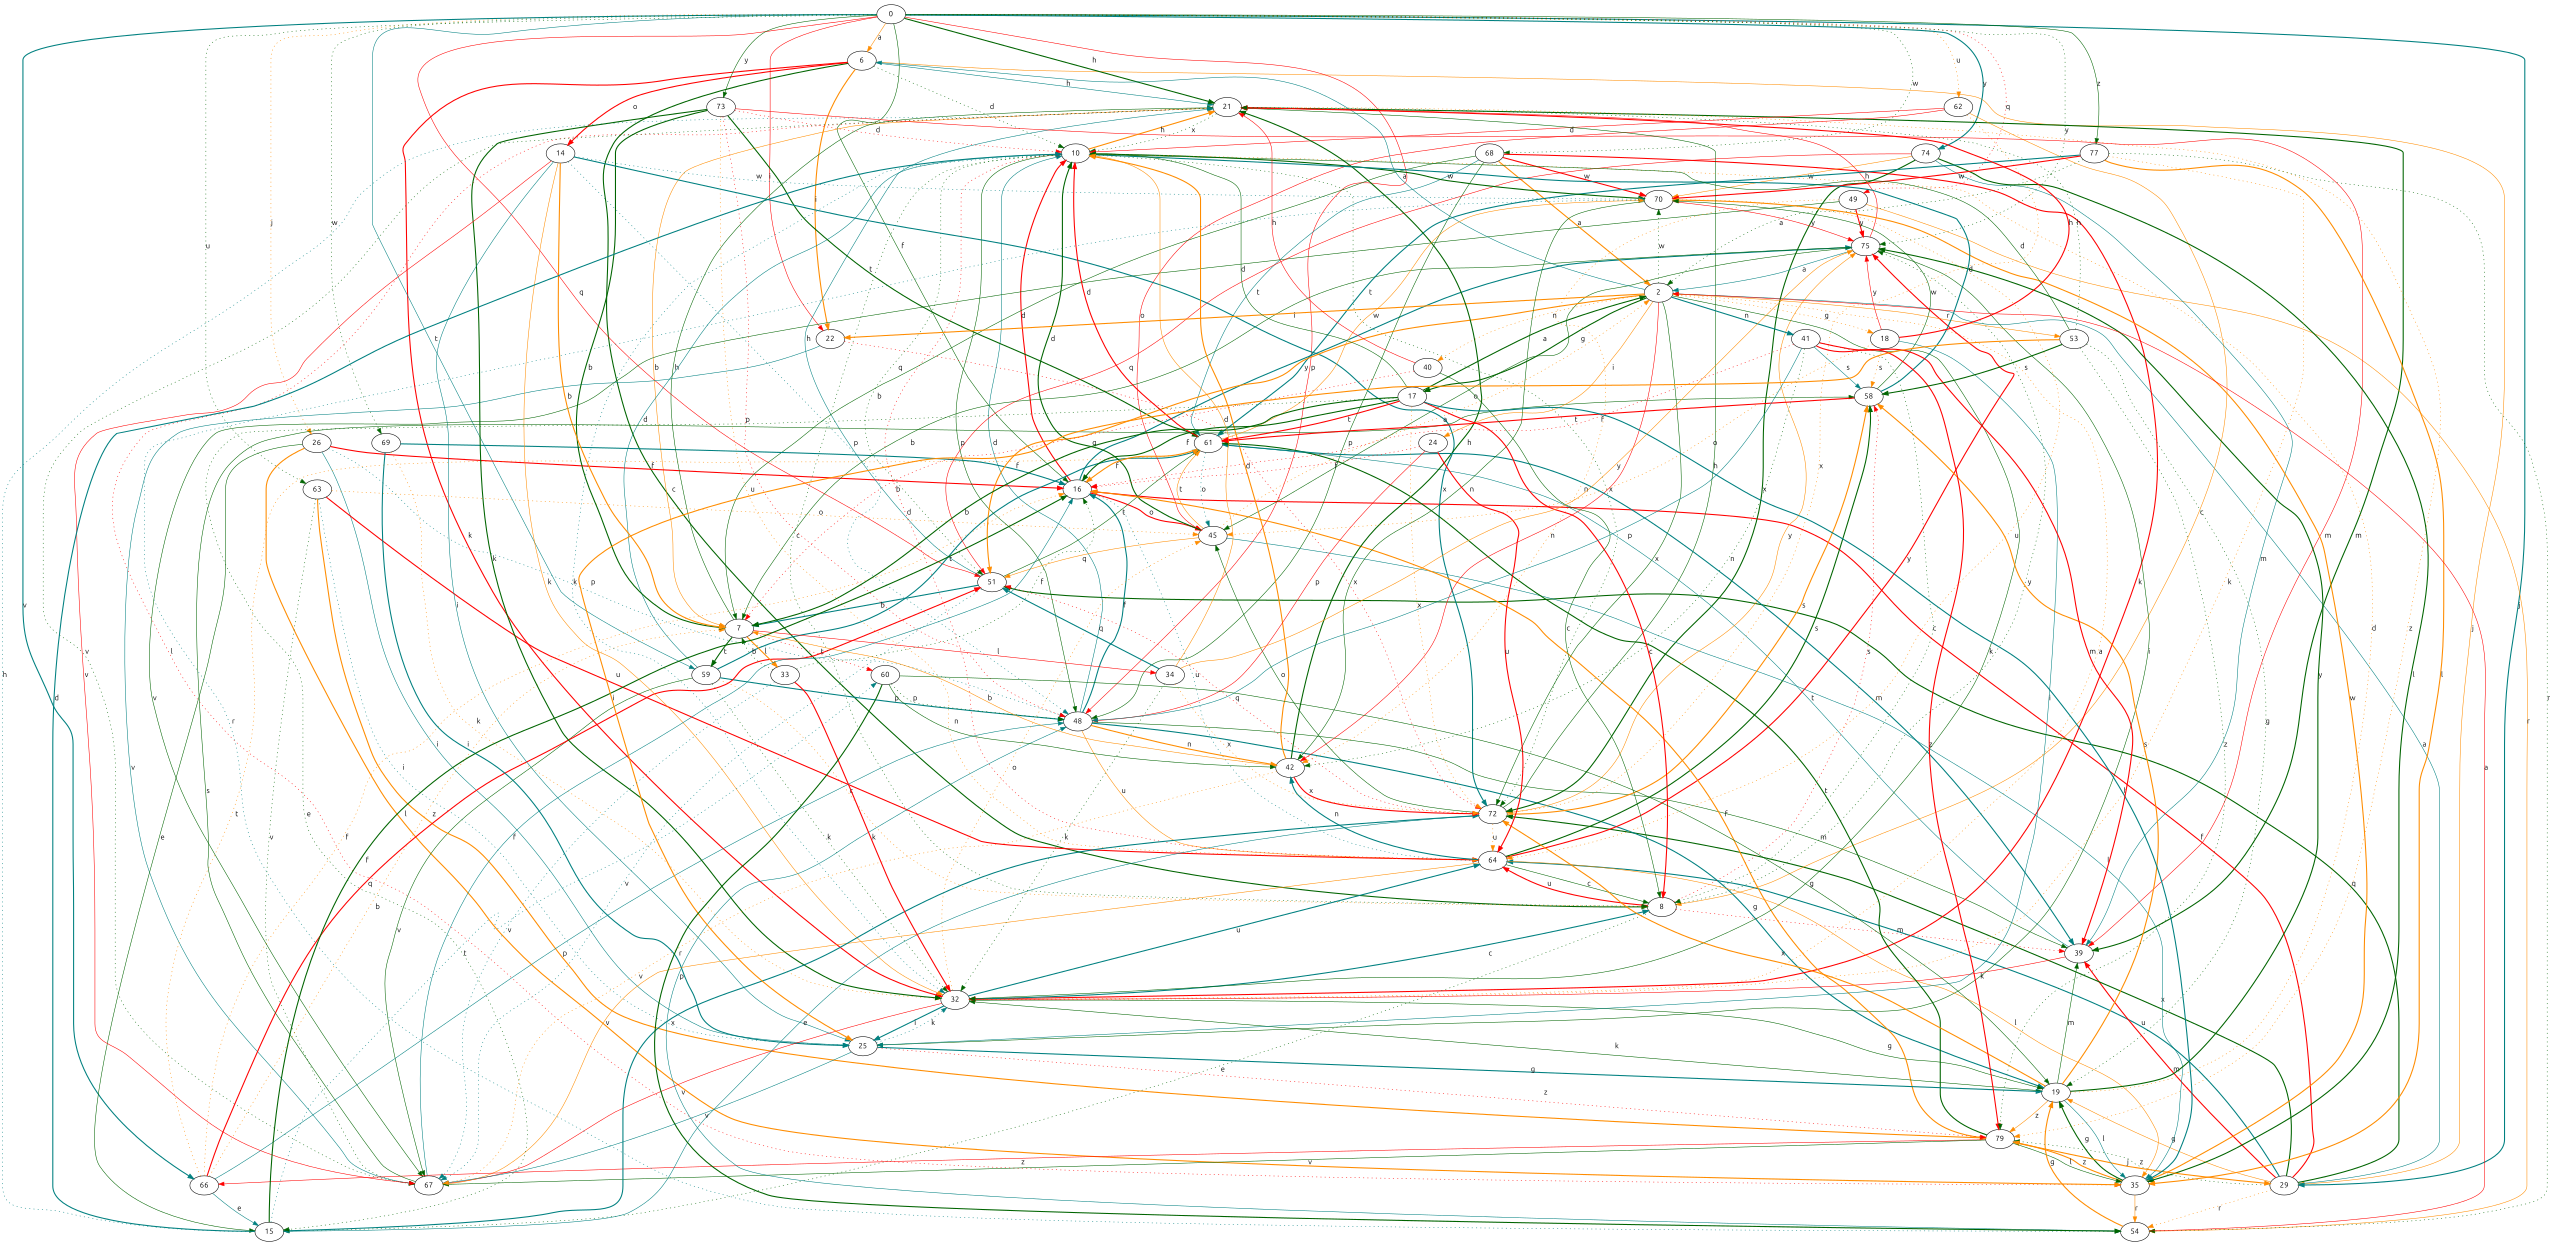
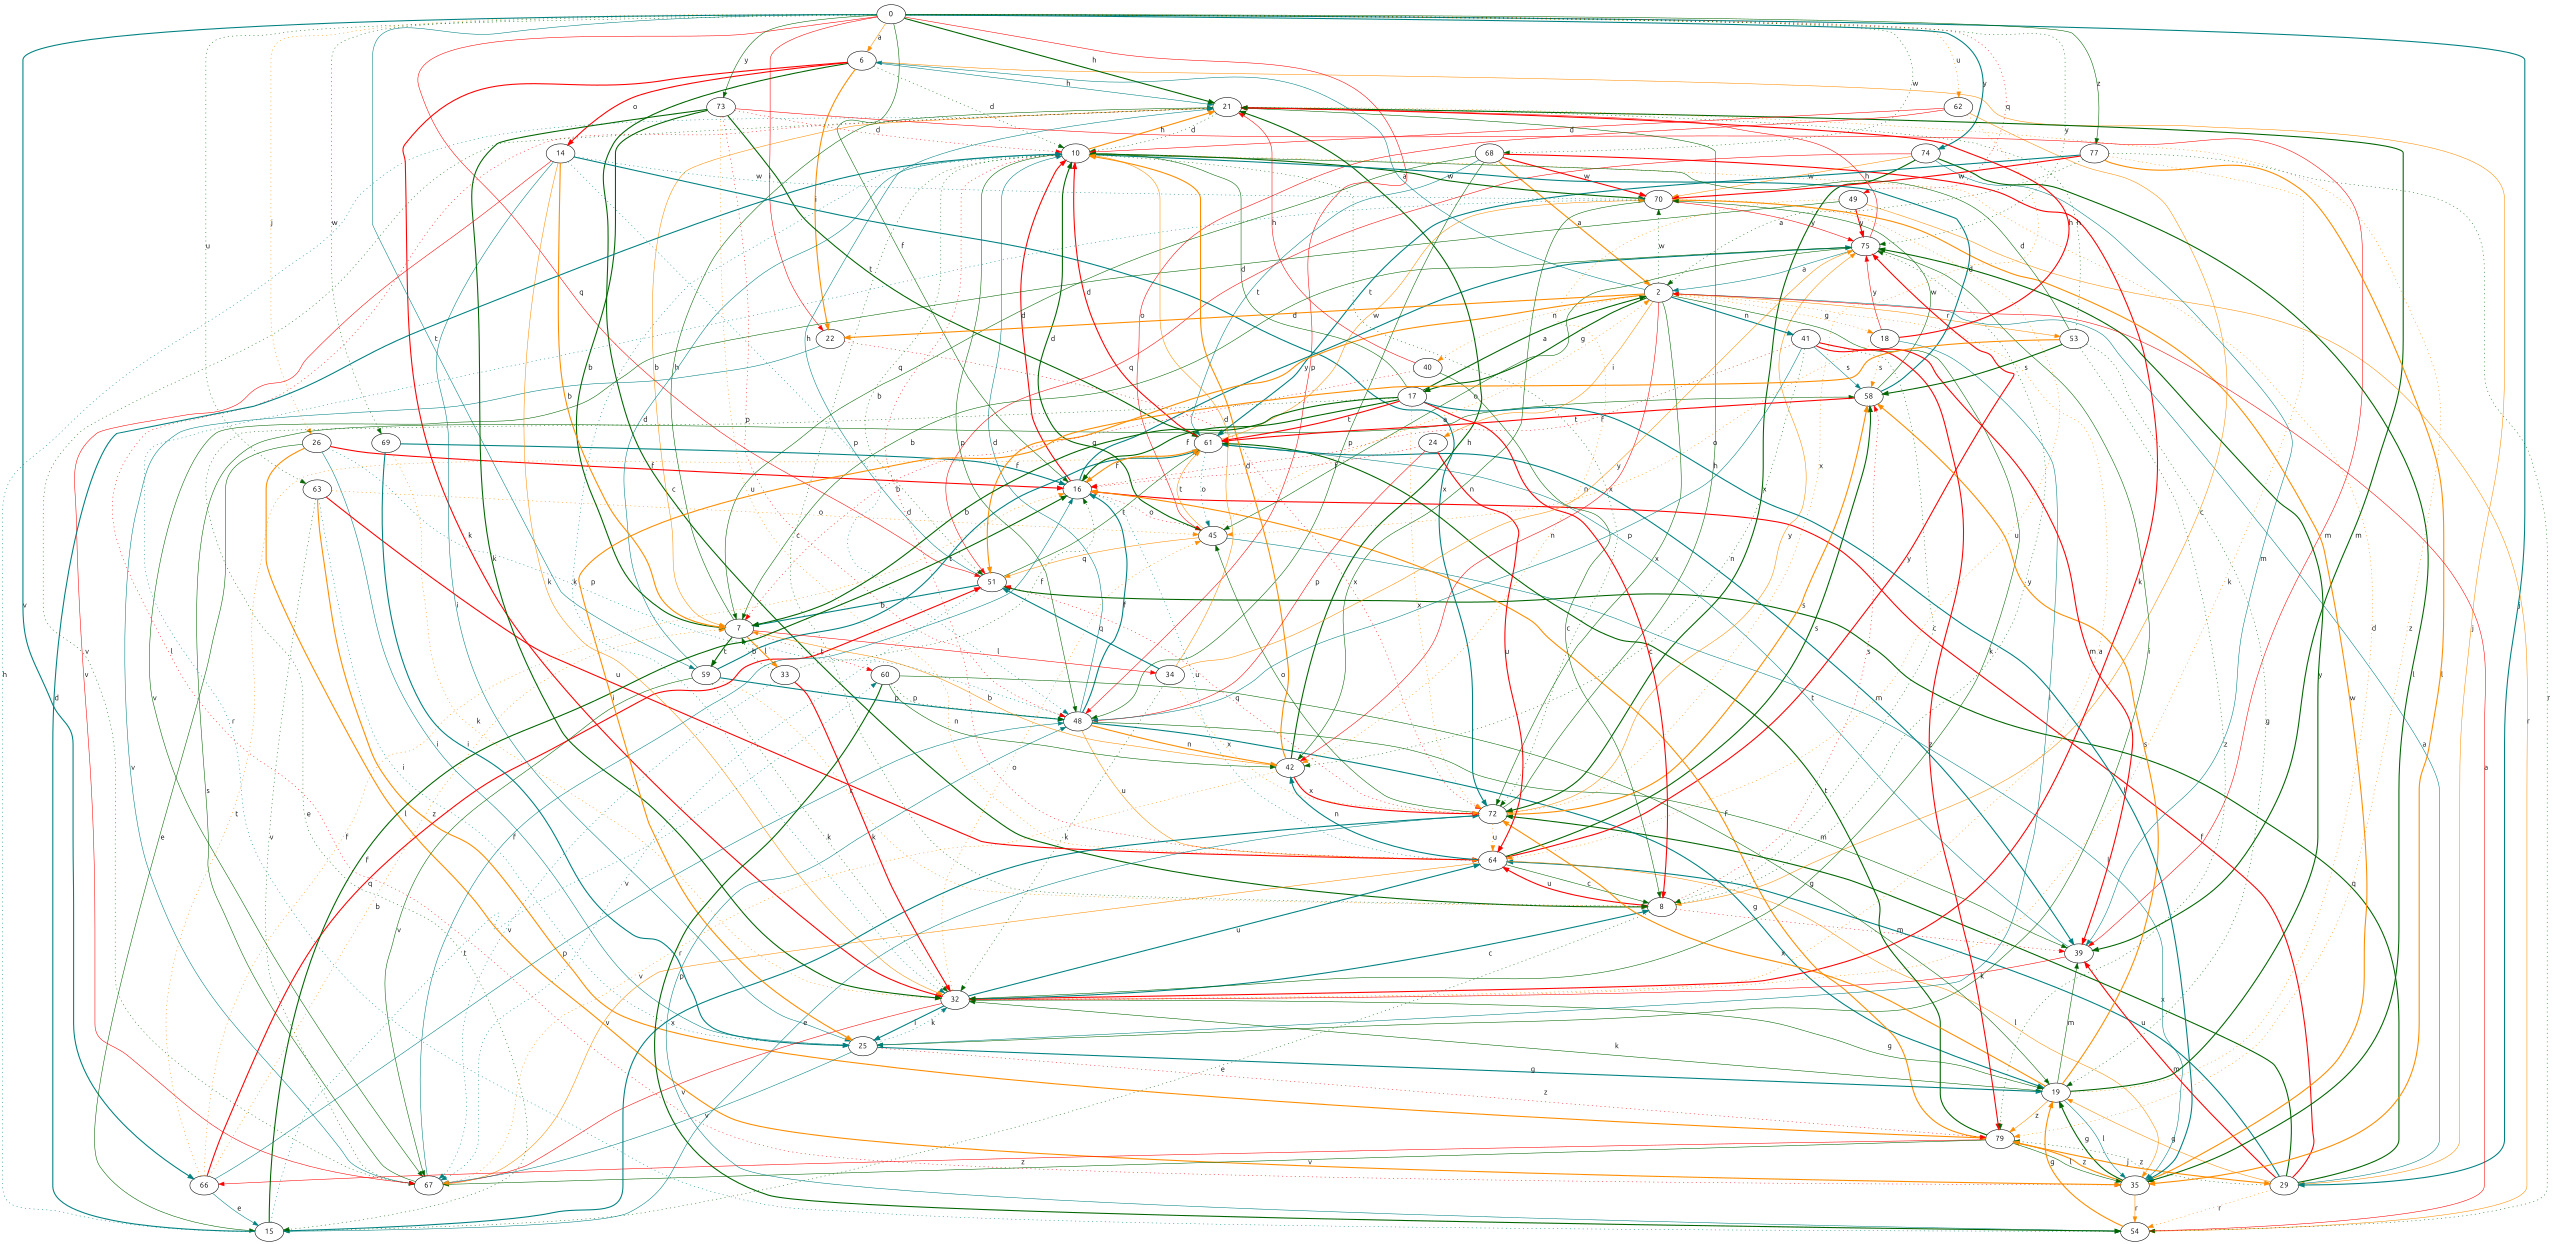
(1193, 130) -> (1193, 130)
(1295, 316) -> (1295, 316)
(1143, 513) -> (1143, 513)
